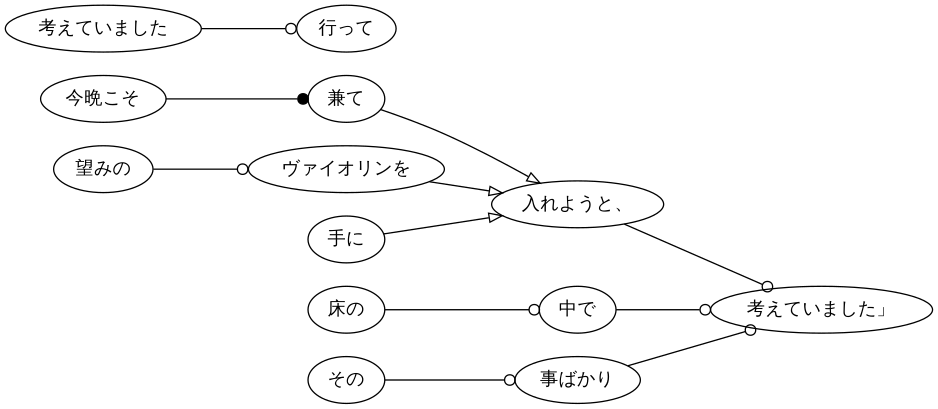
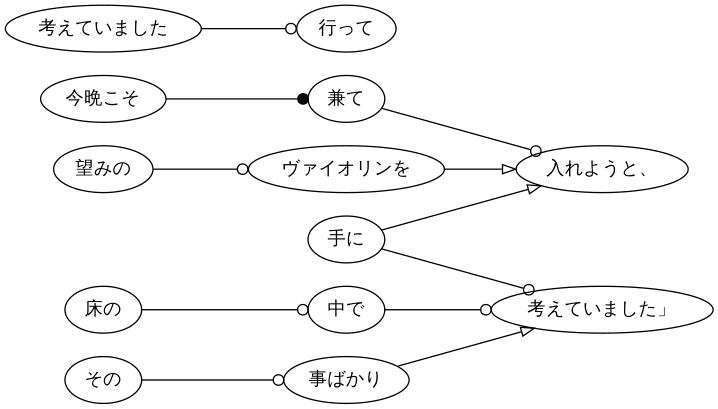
(456, 139) -> (456, 129)
(693, 254) -> (452, 268)
(687, 349) -> (460, 349)
